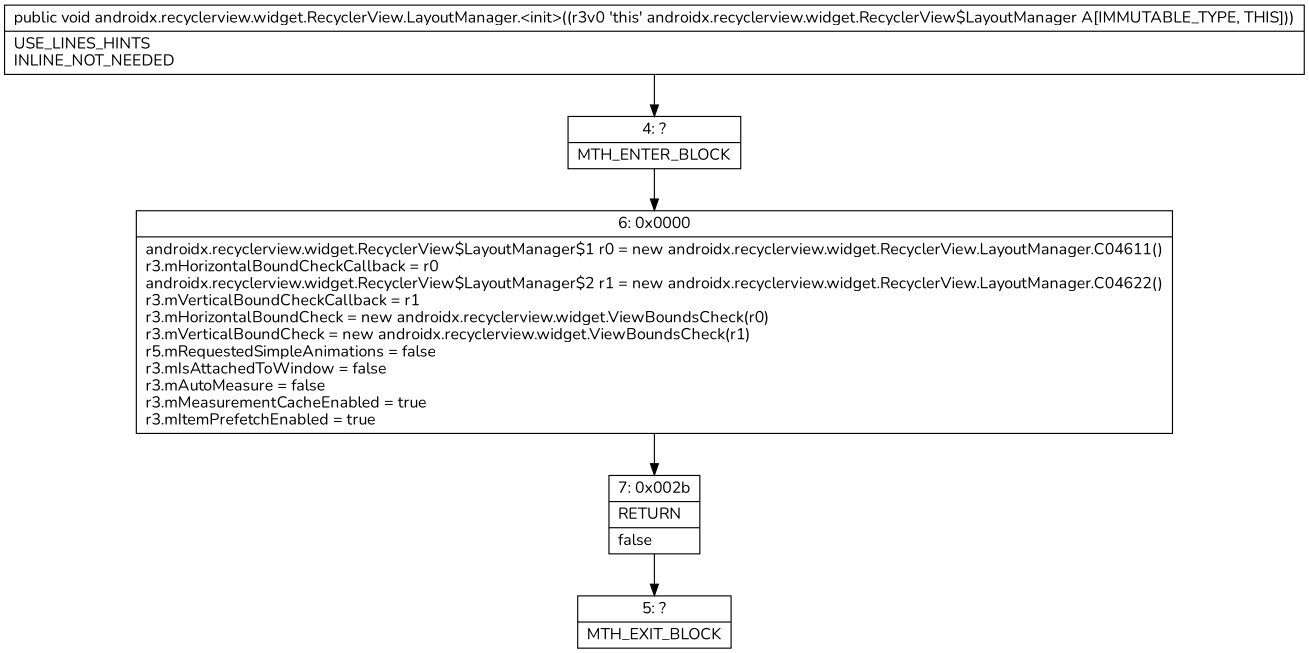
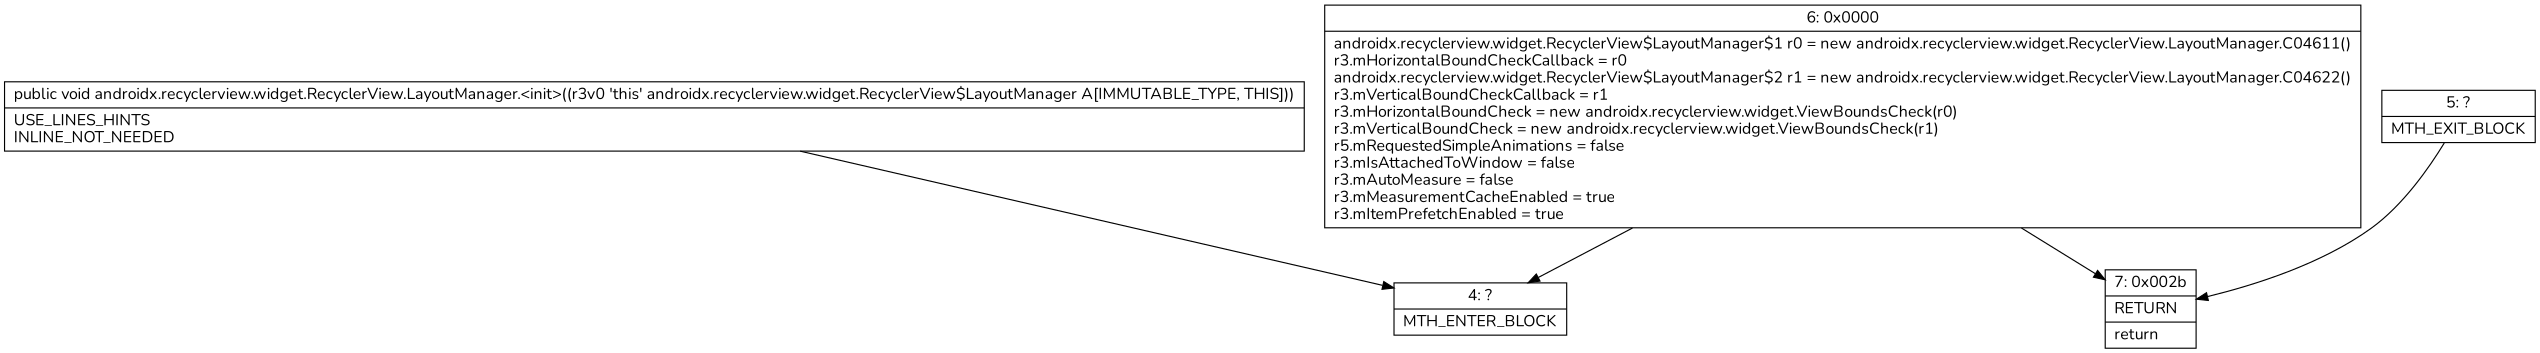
(654, 184) -> (1585, 253)
(636, 540) -> (2137, 335)
(654, 569) -> (2344, 246)
